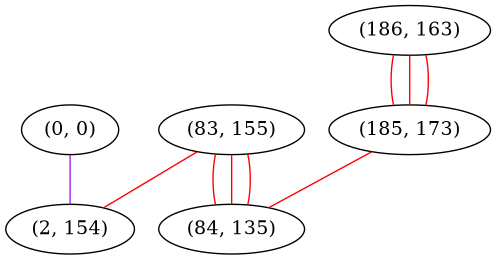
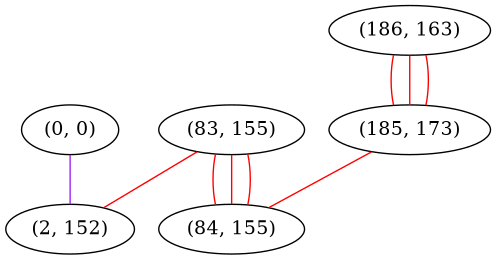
(70, 229) -> (70, 229)
(232, 229) -> (232, 229)
